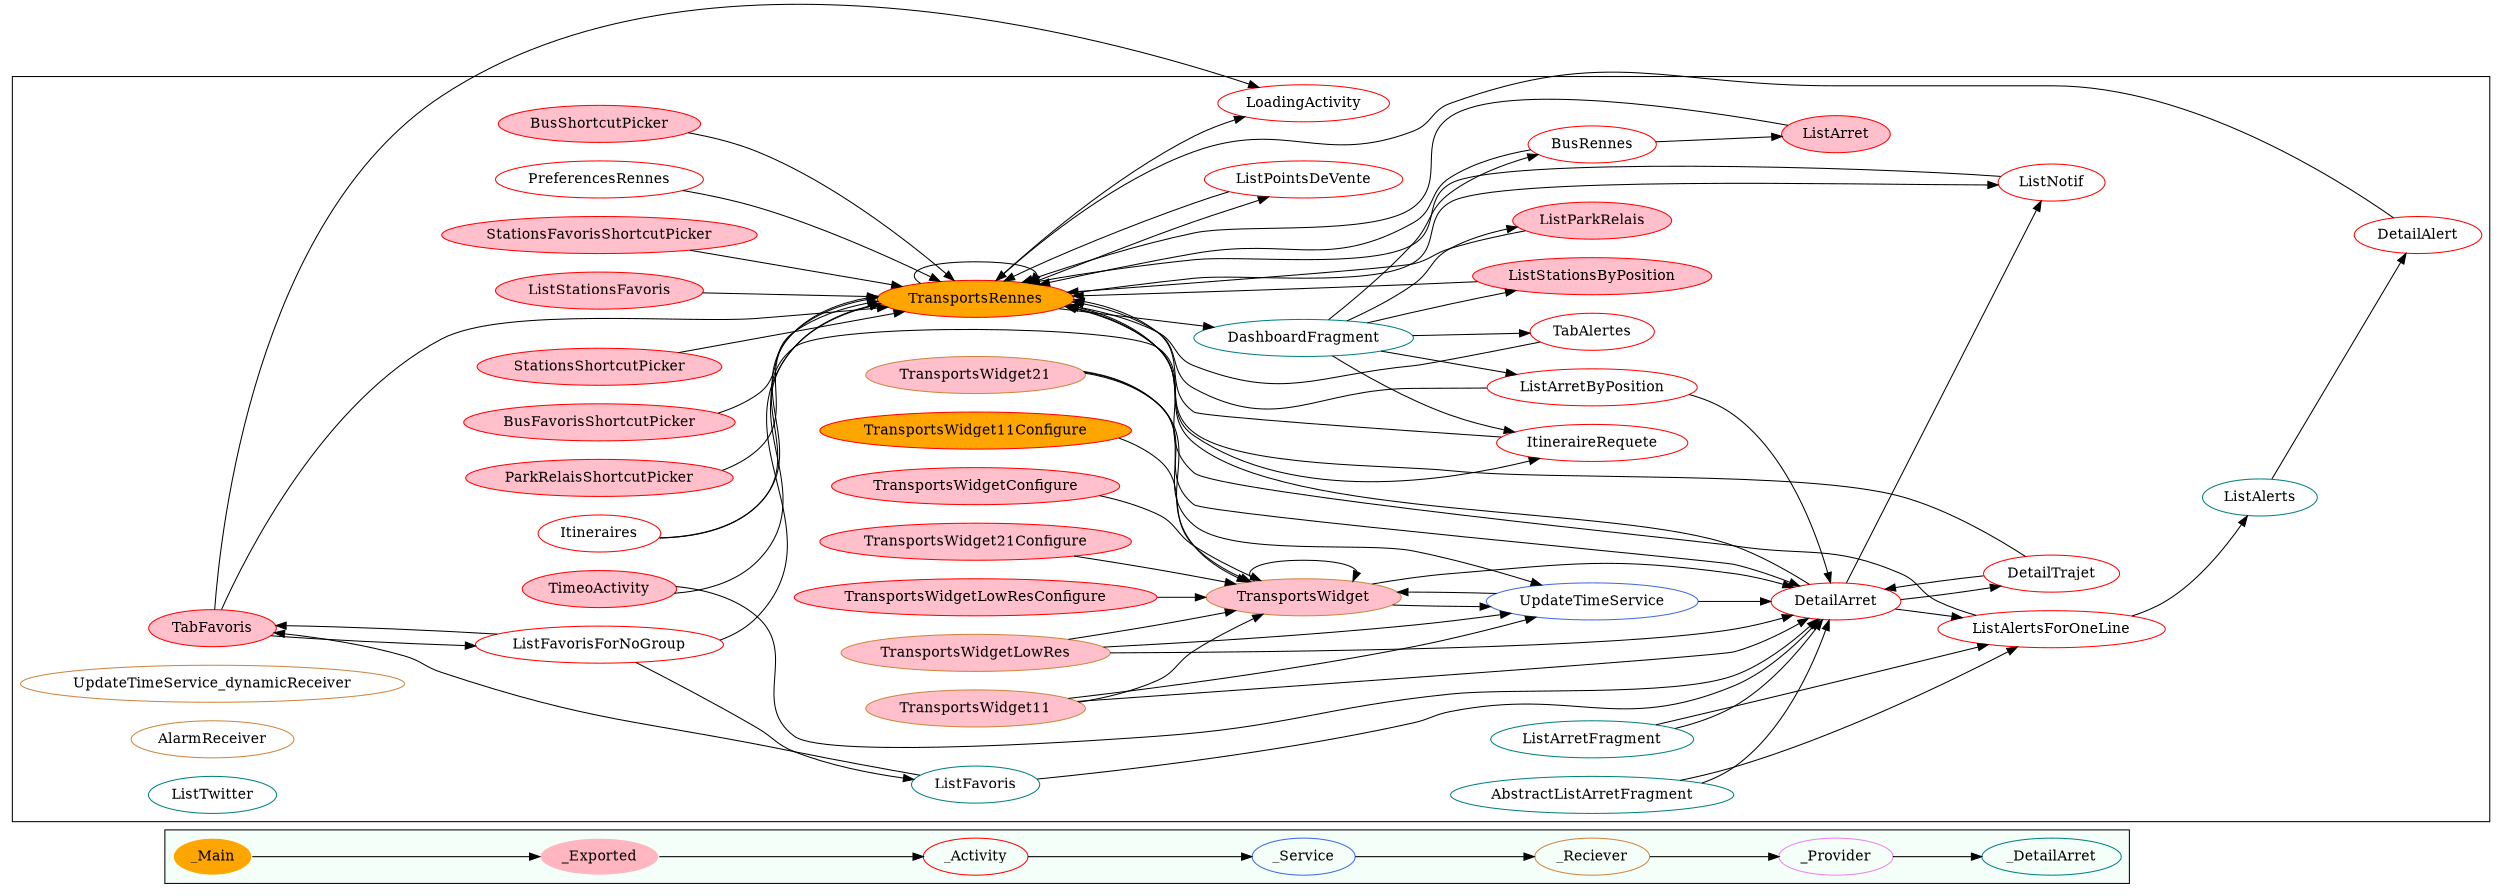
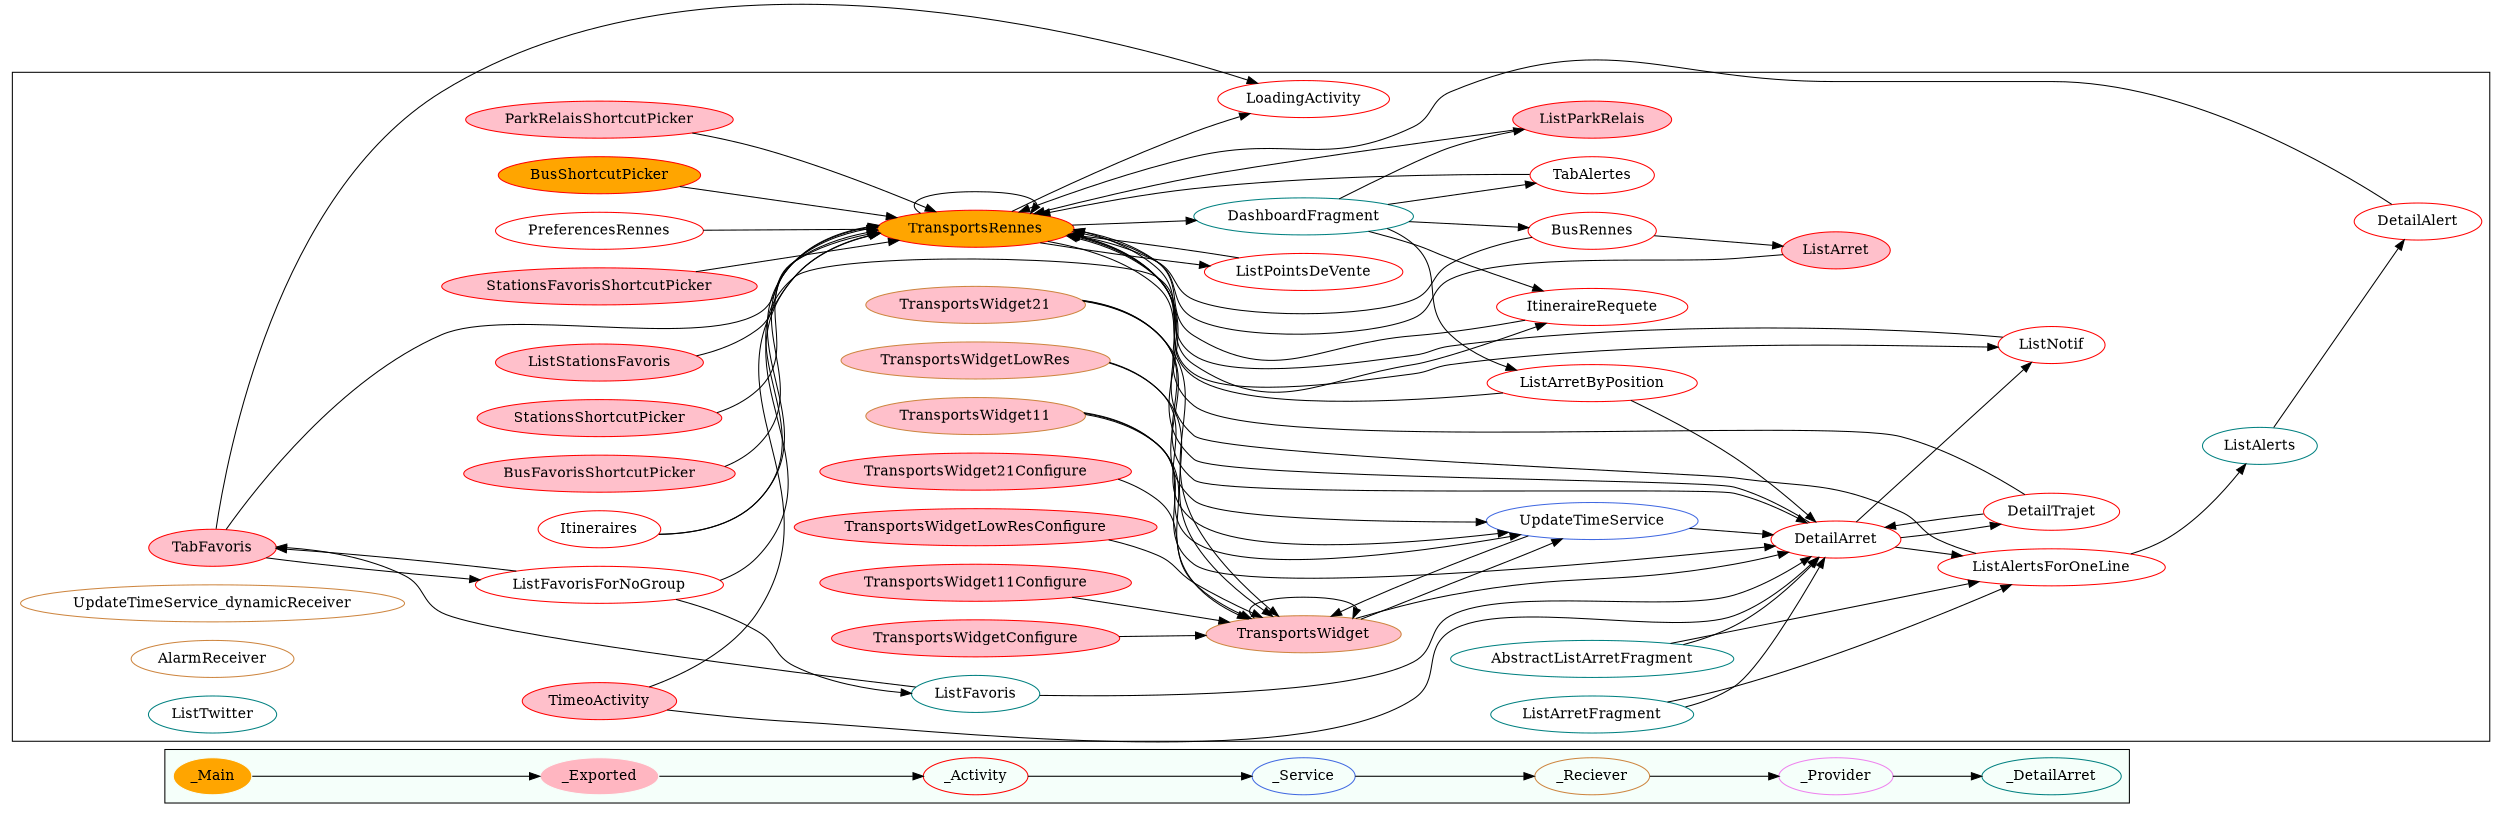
(599, 124) -> (599, 175)
(1592, 276) -> none
(976, 431) -> (976, 583)
(1447, 648) -> none
